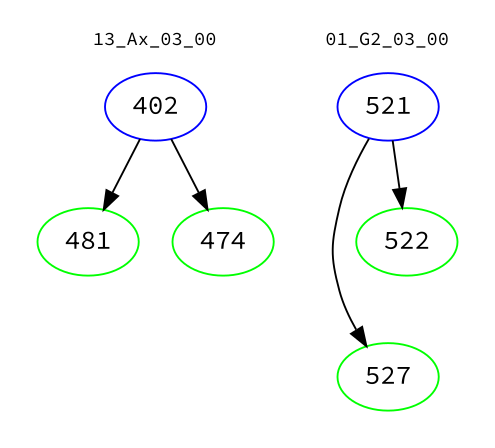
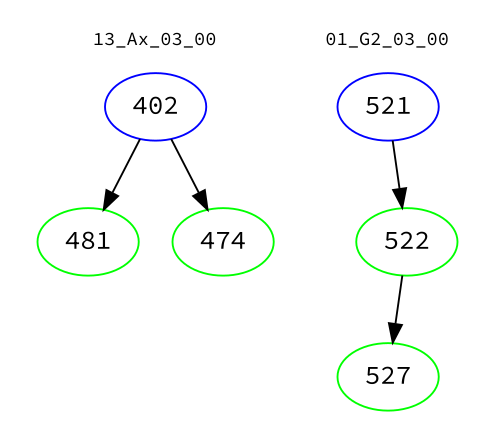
(334, 233) -> (399, 300)
